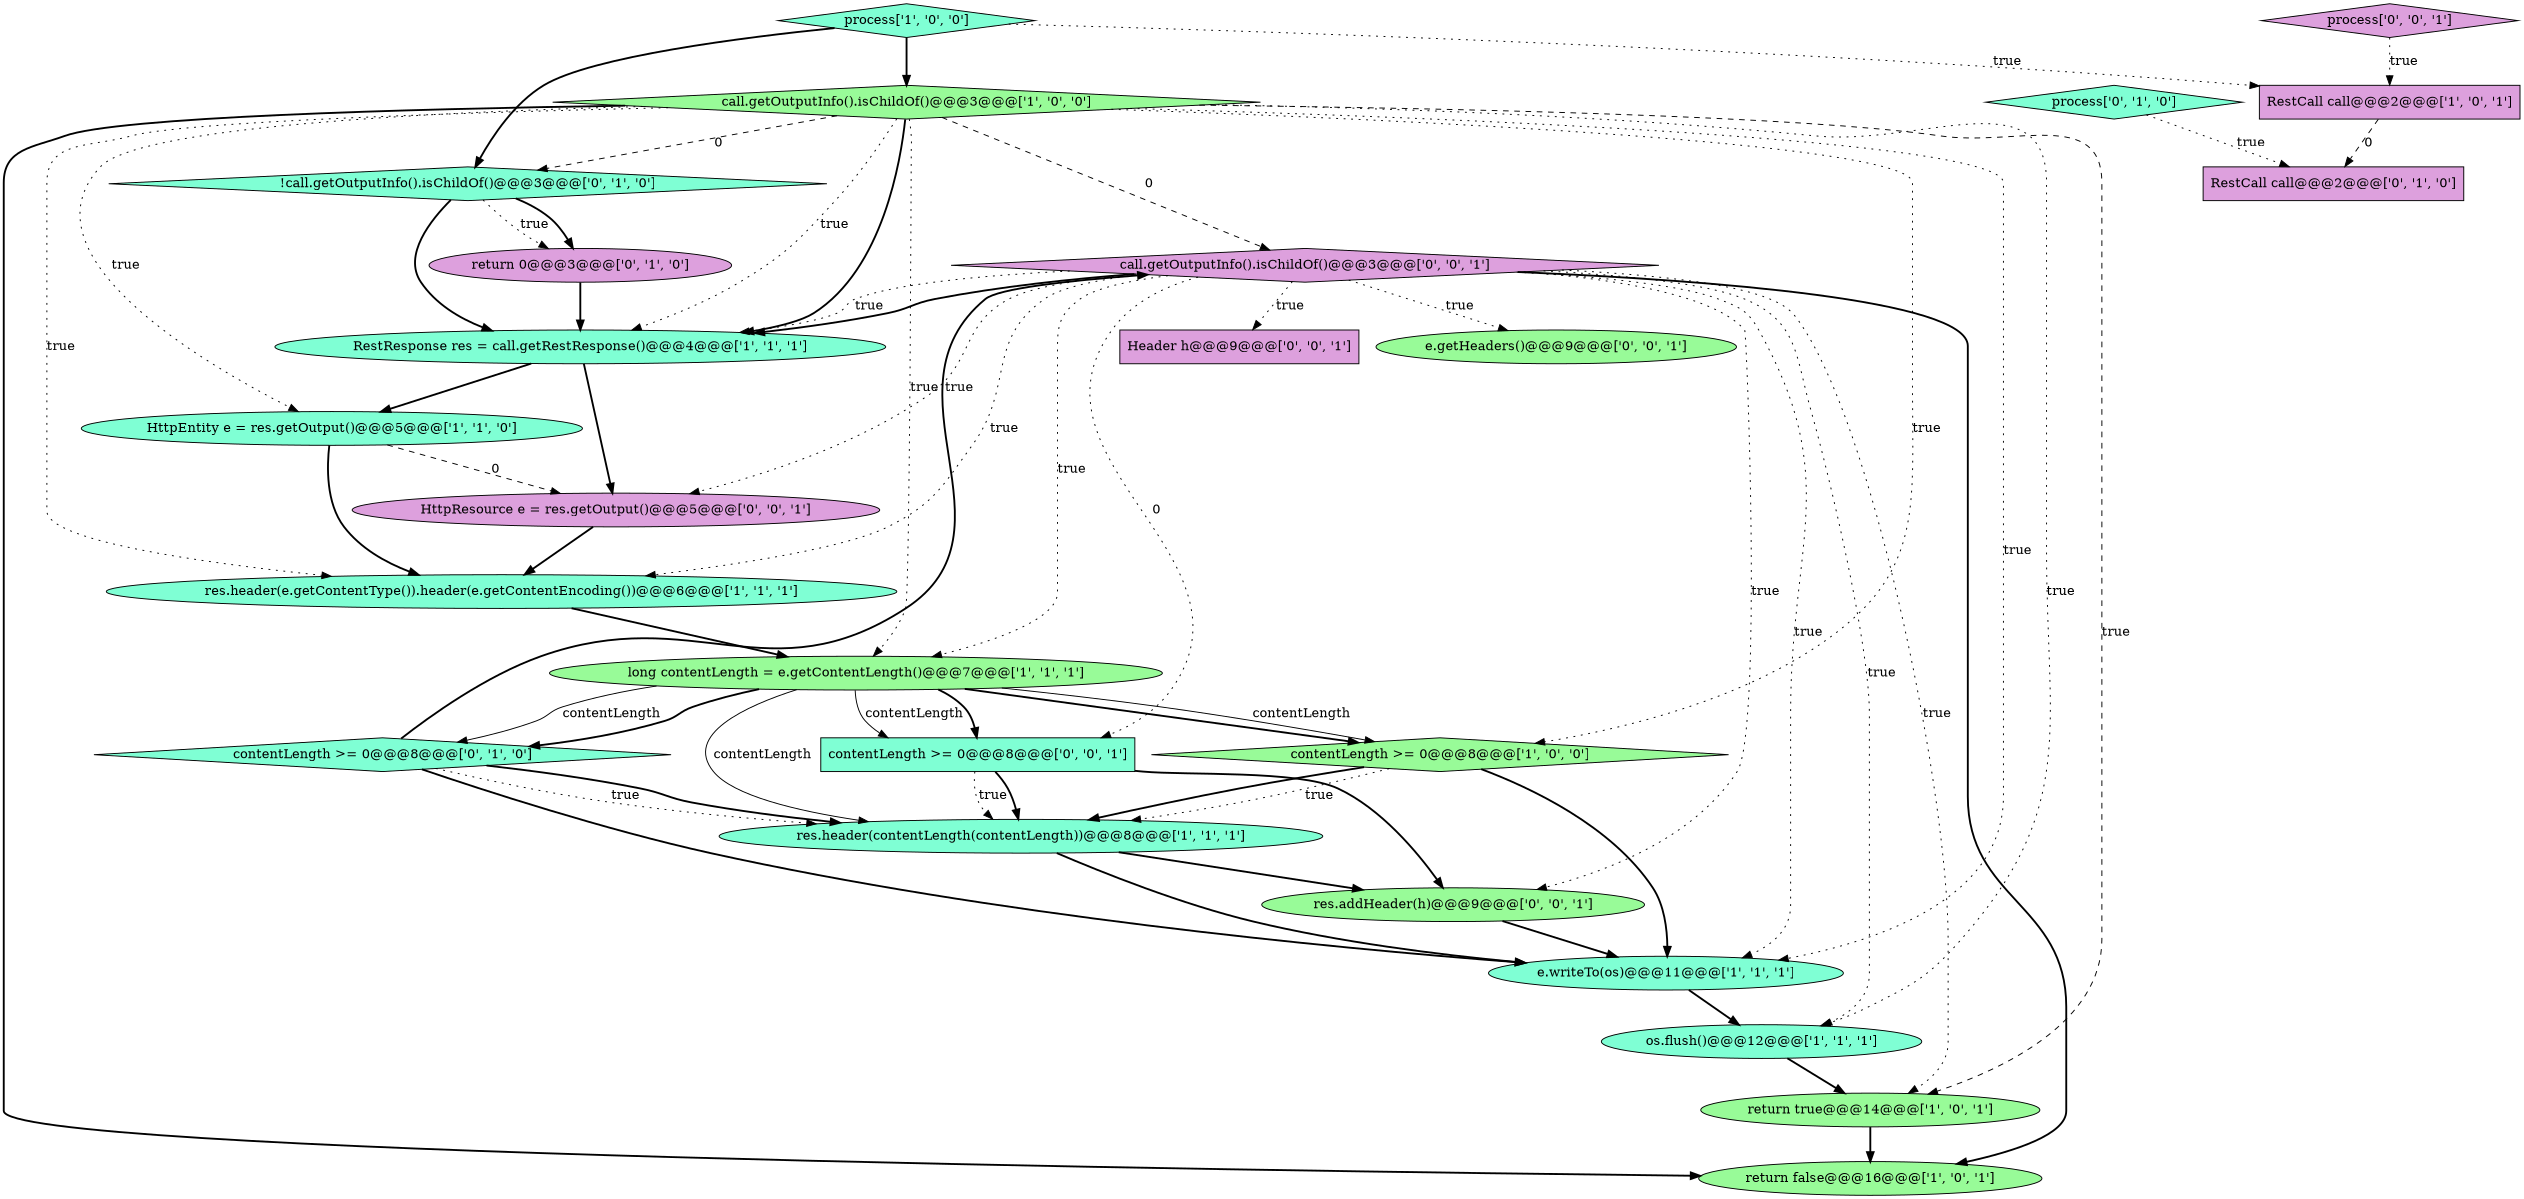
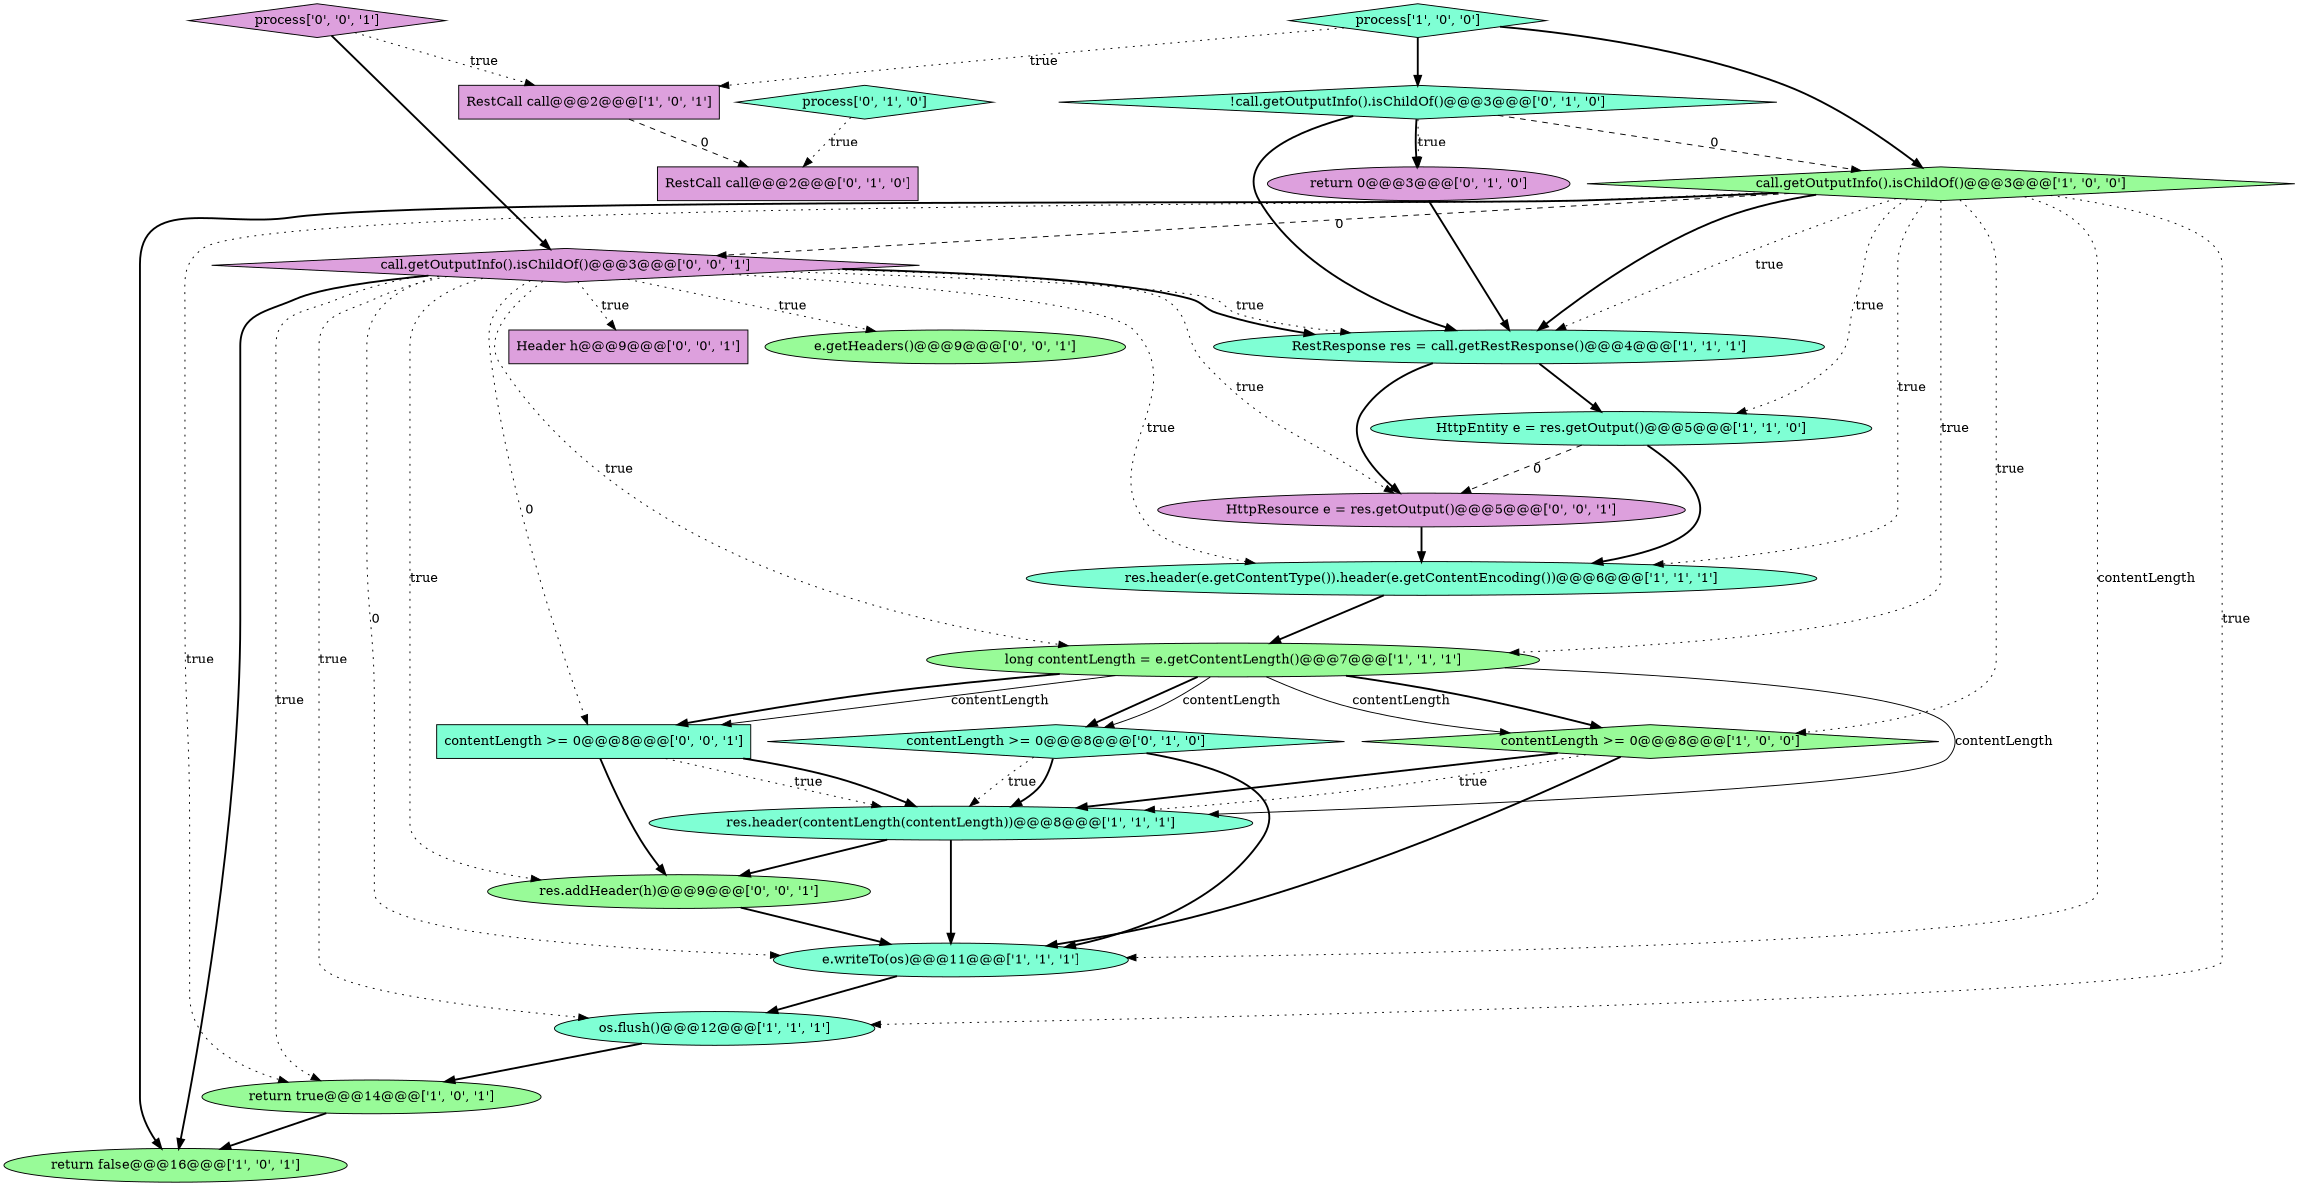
(692, 142) -> (1675, 142)
(2102, 214) -> (544, 218)
(2018, 551) -> (2147, 578)
(886, 618) -> (437, 139)
(1809, 632) -> (376, 619)
